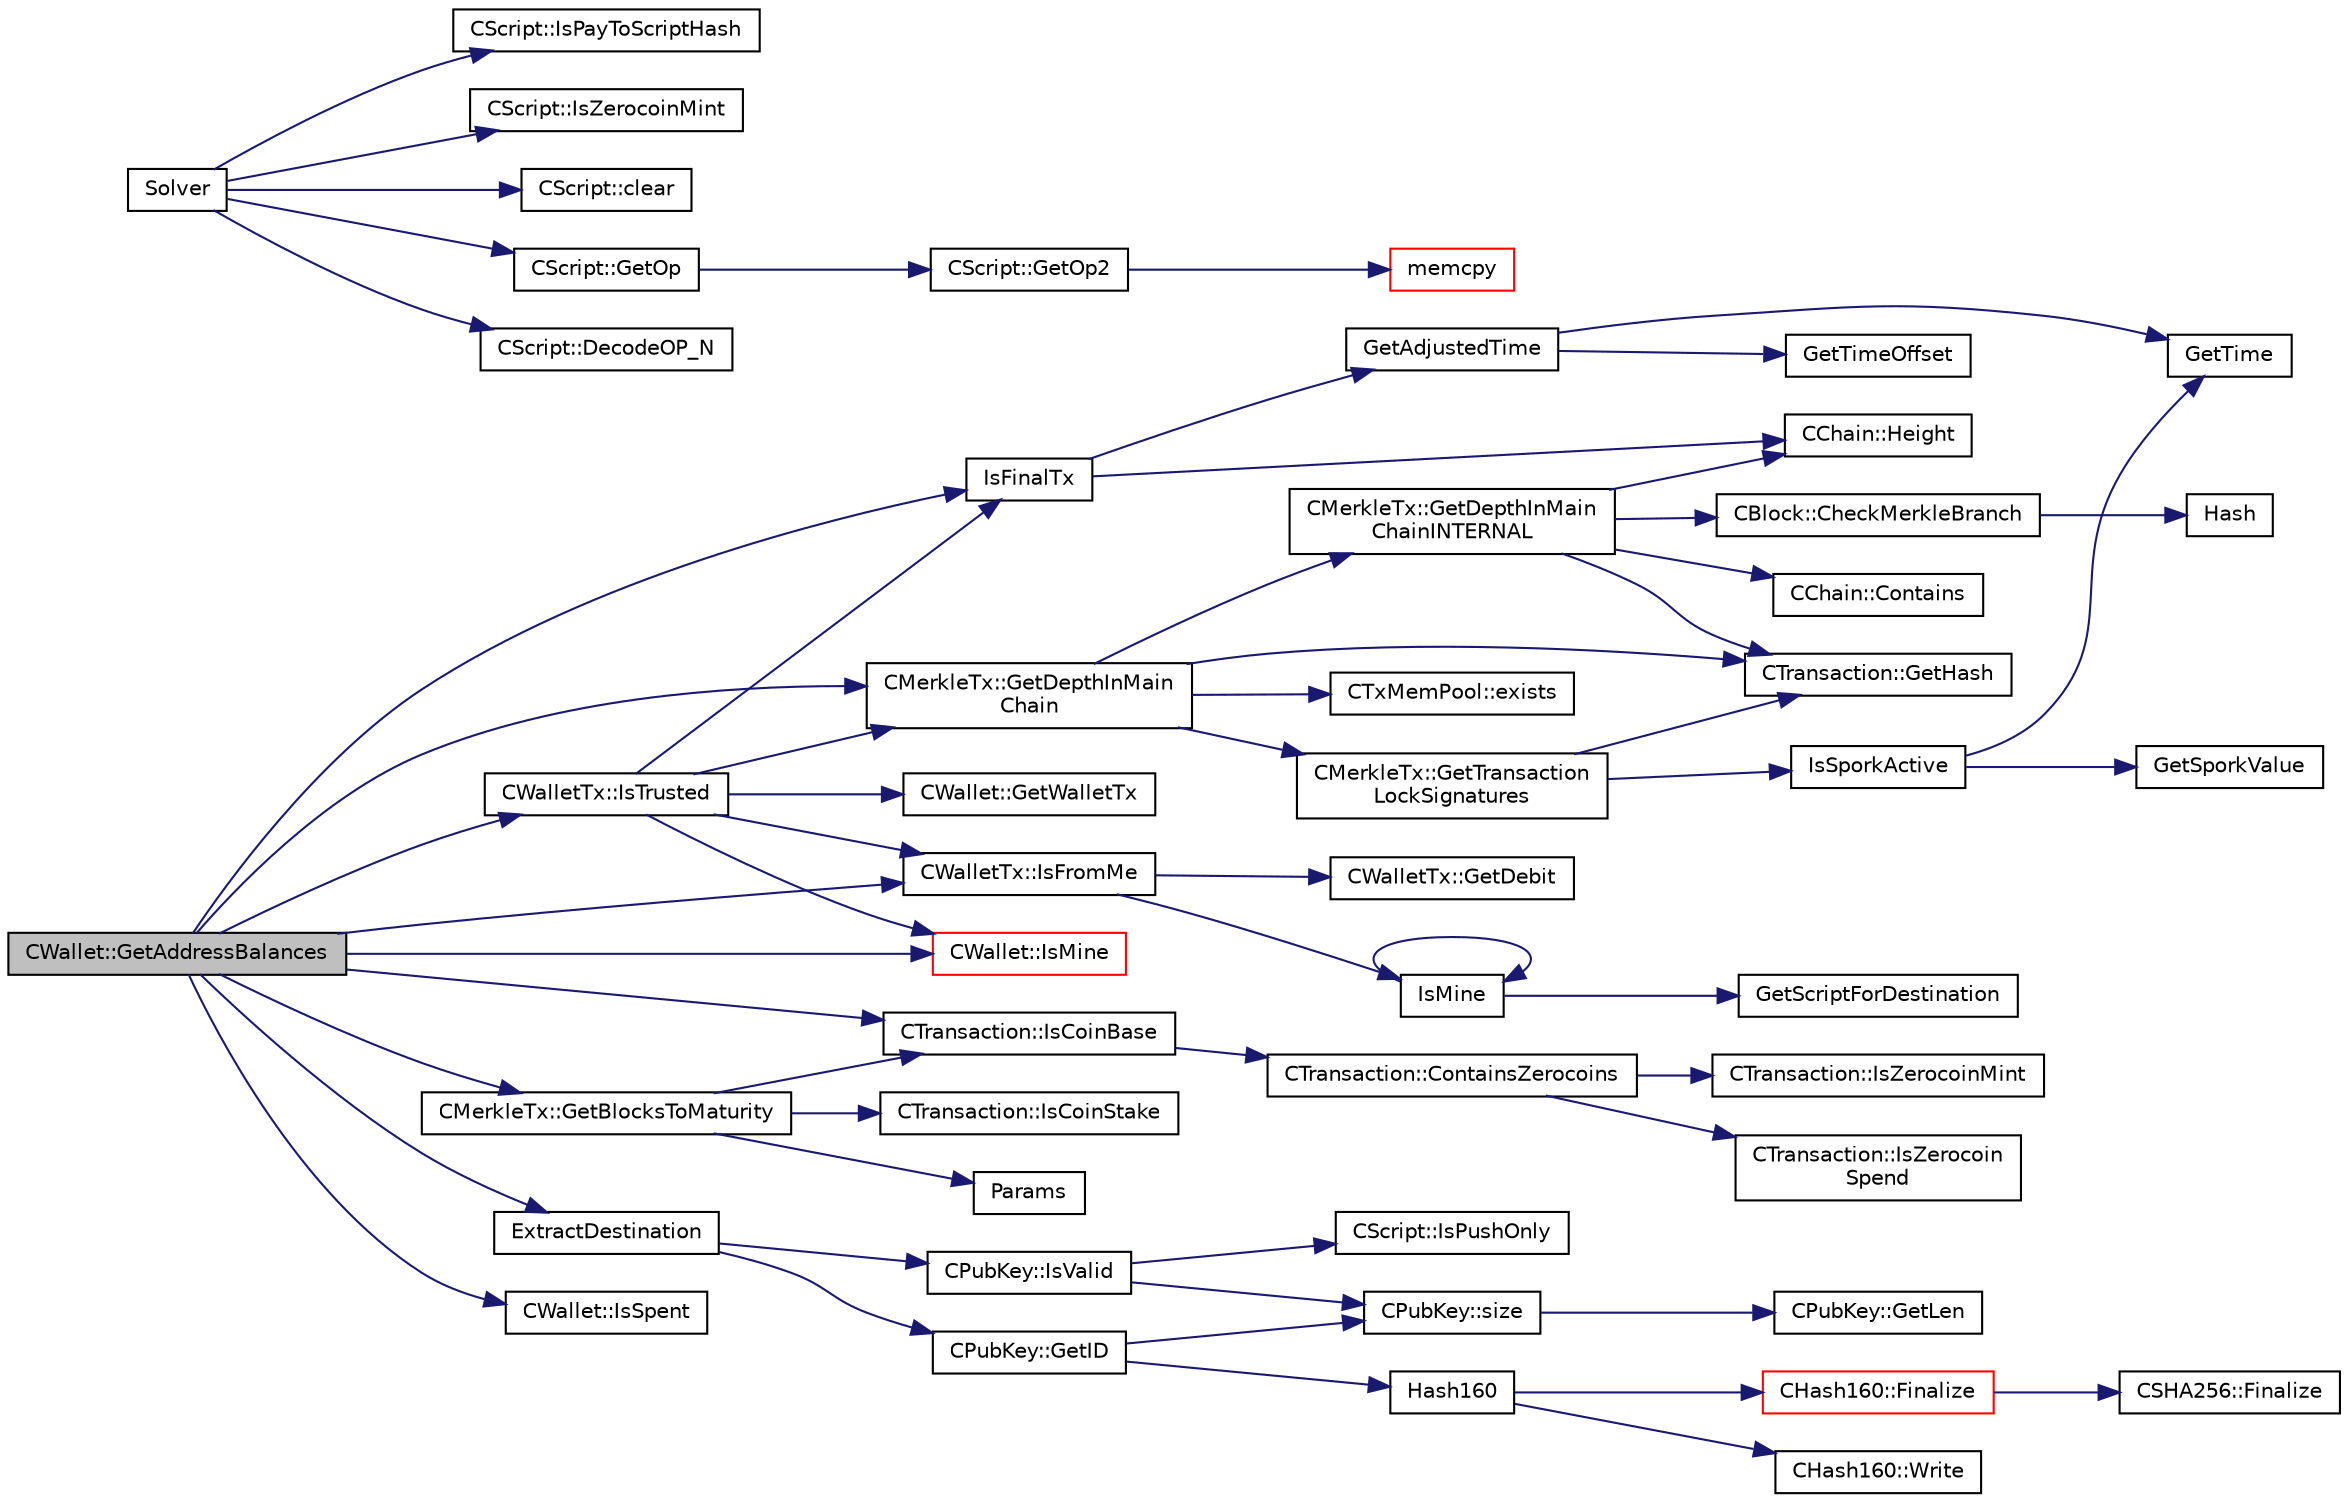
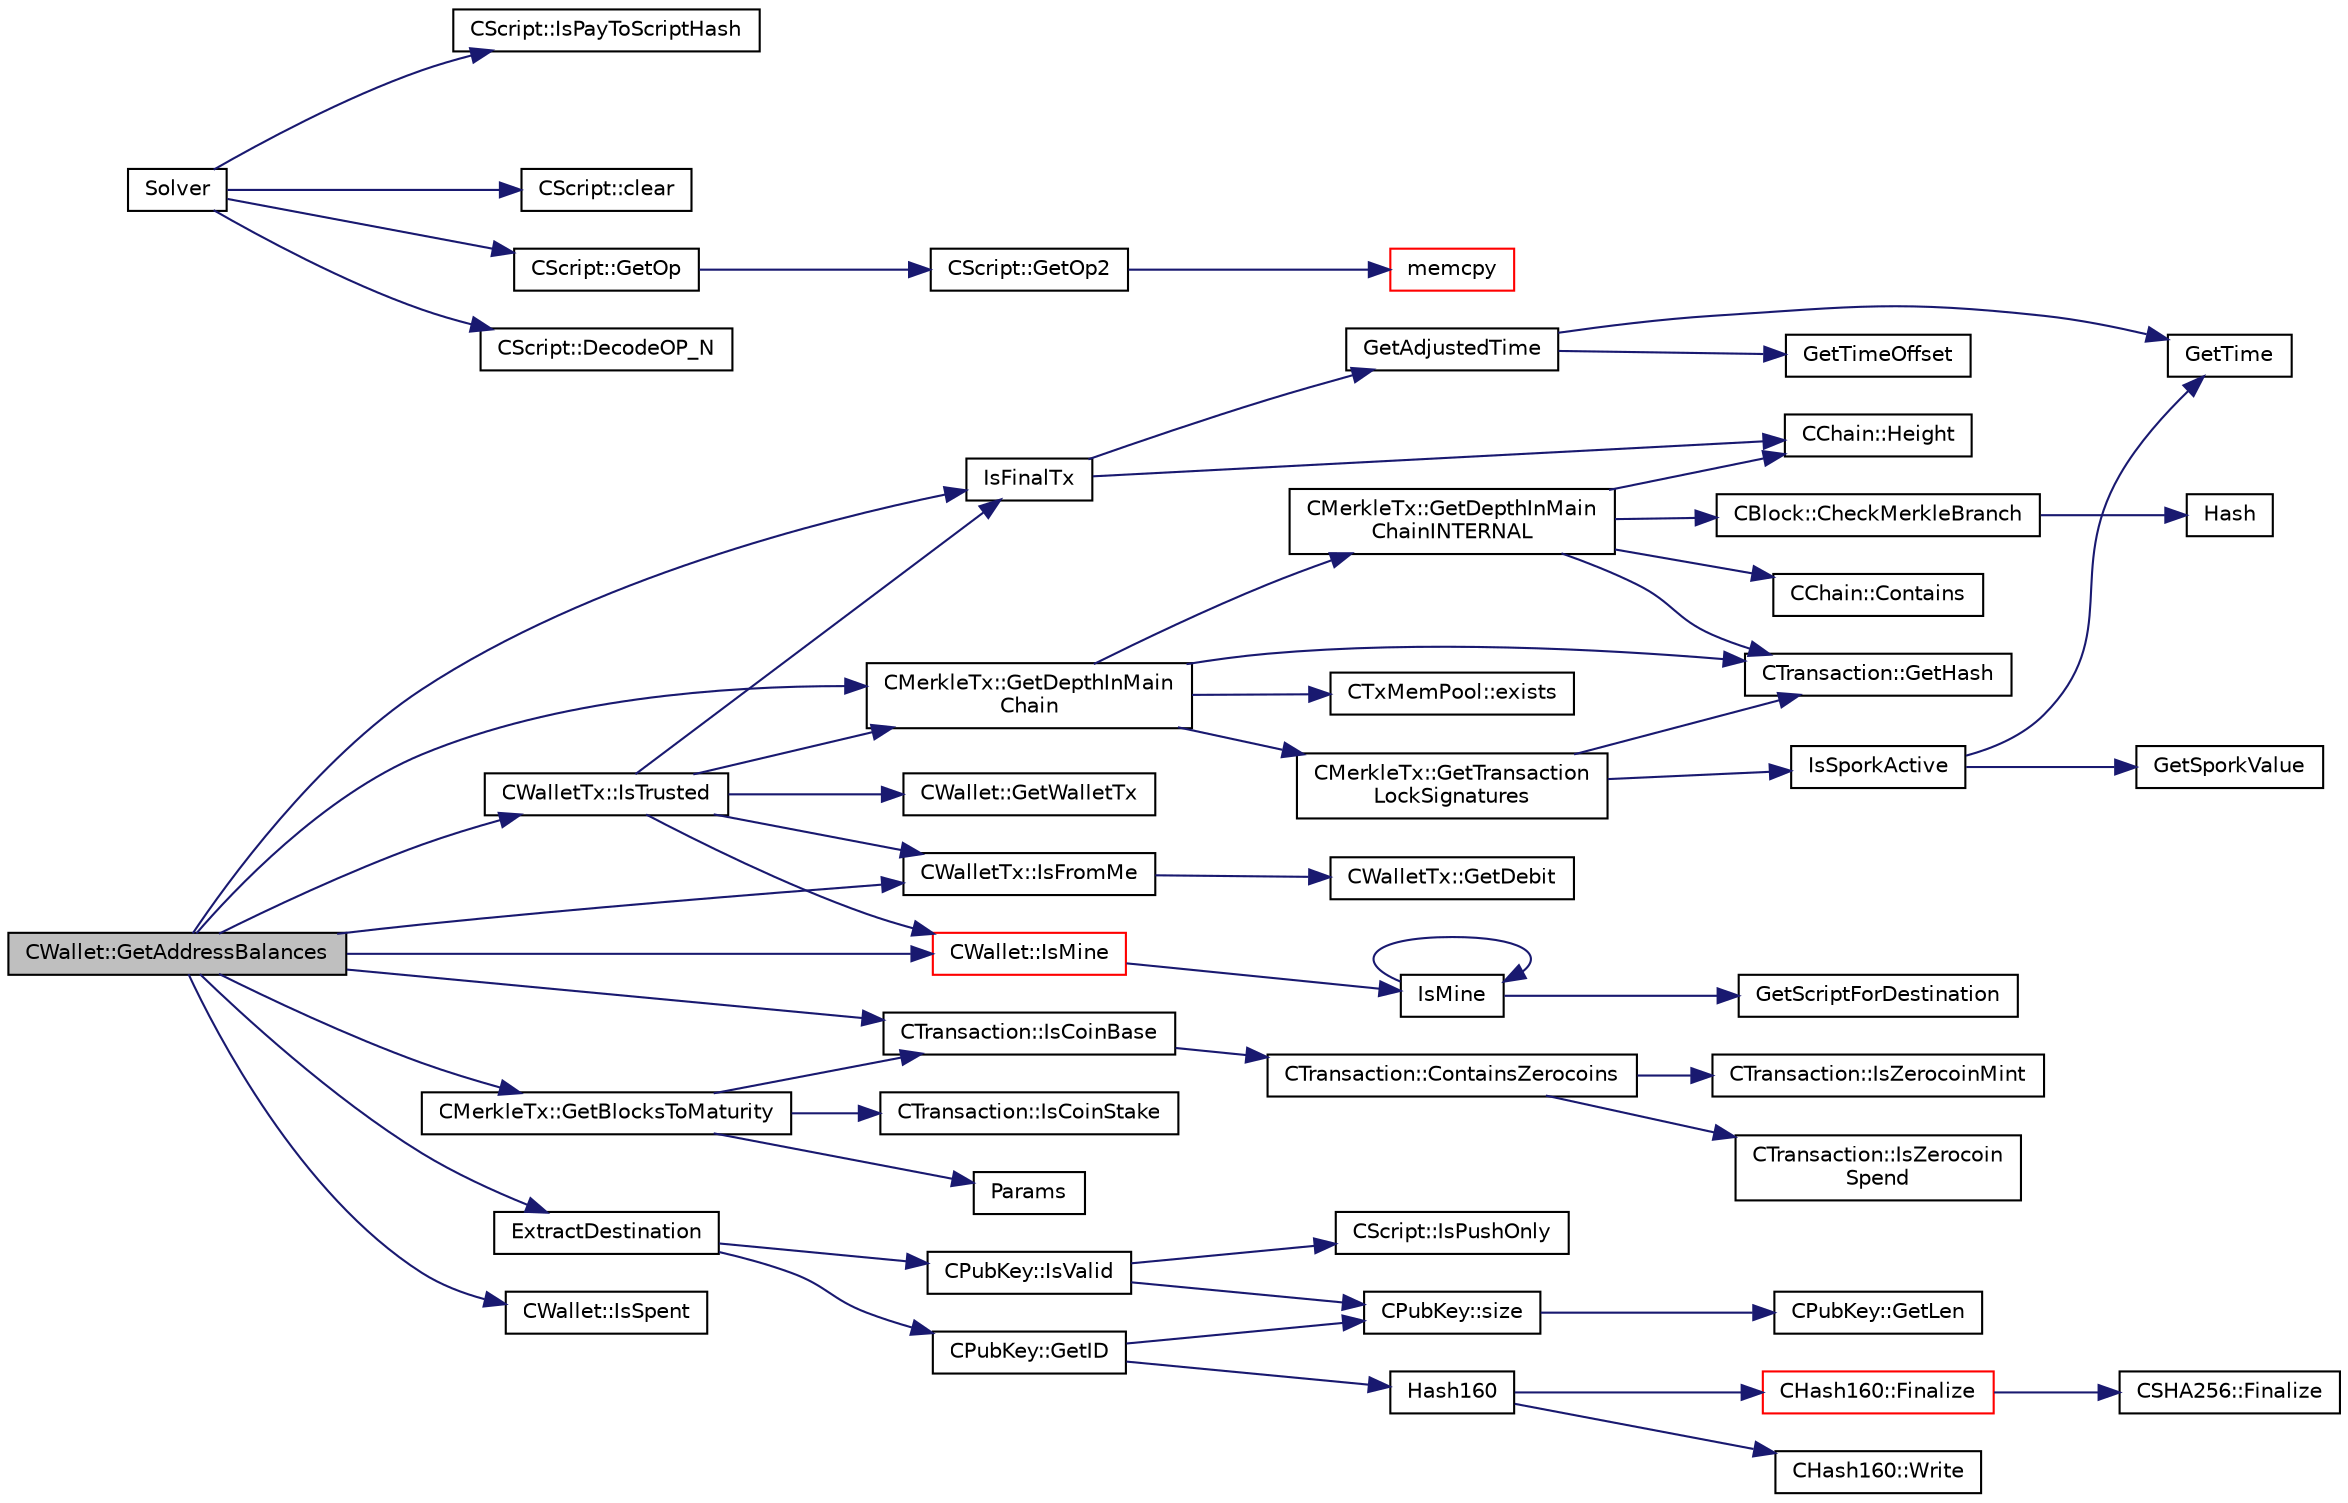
(606, 110) -> none
(1249, 931) -> (1253, 976)
